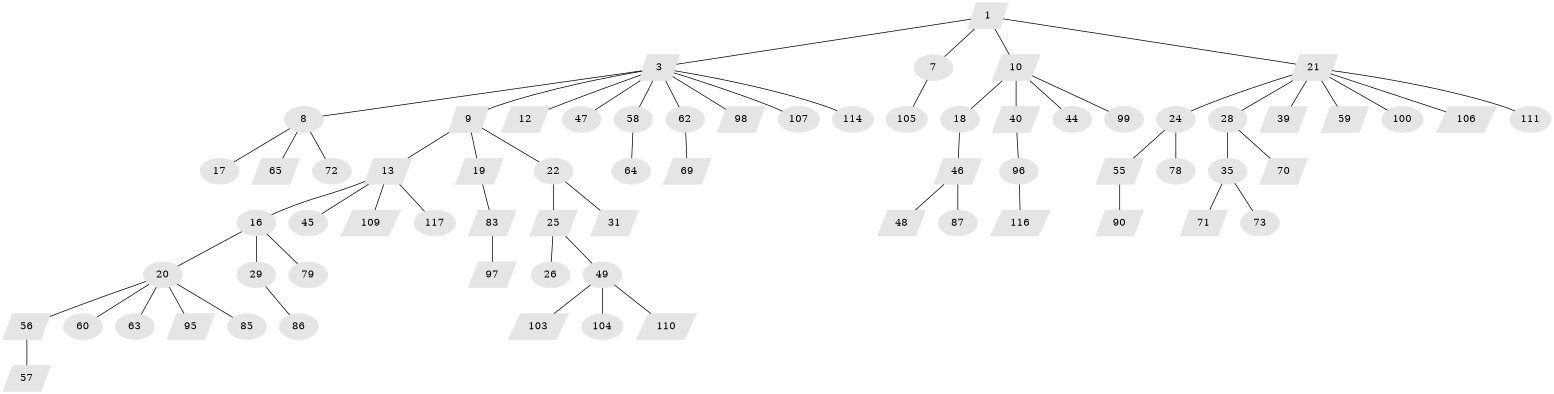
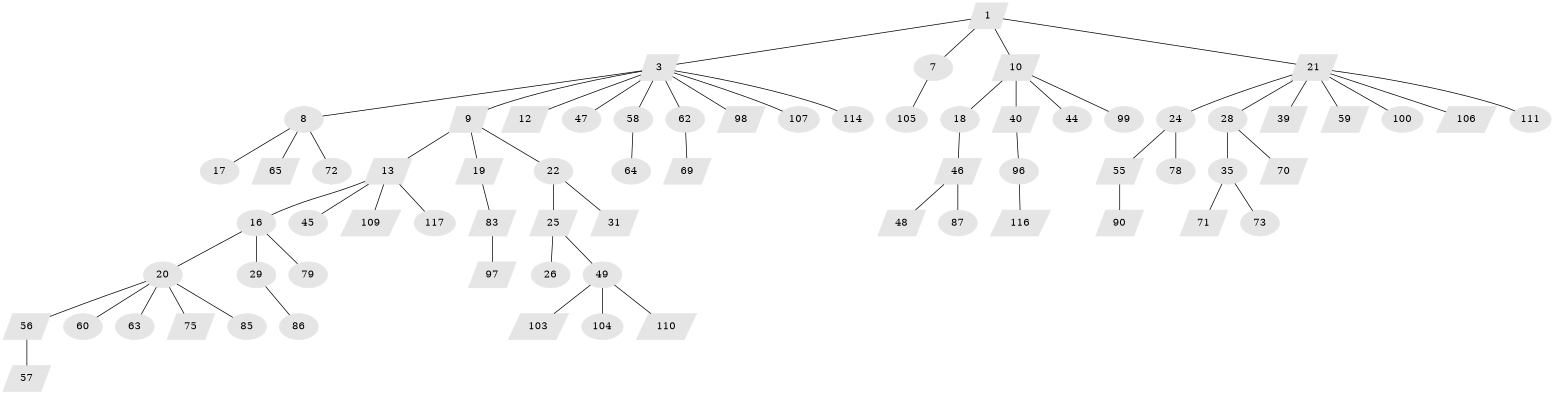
(191, 327) -> (191, 327)
